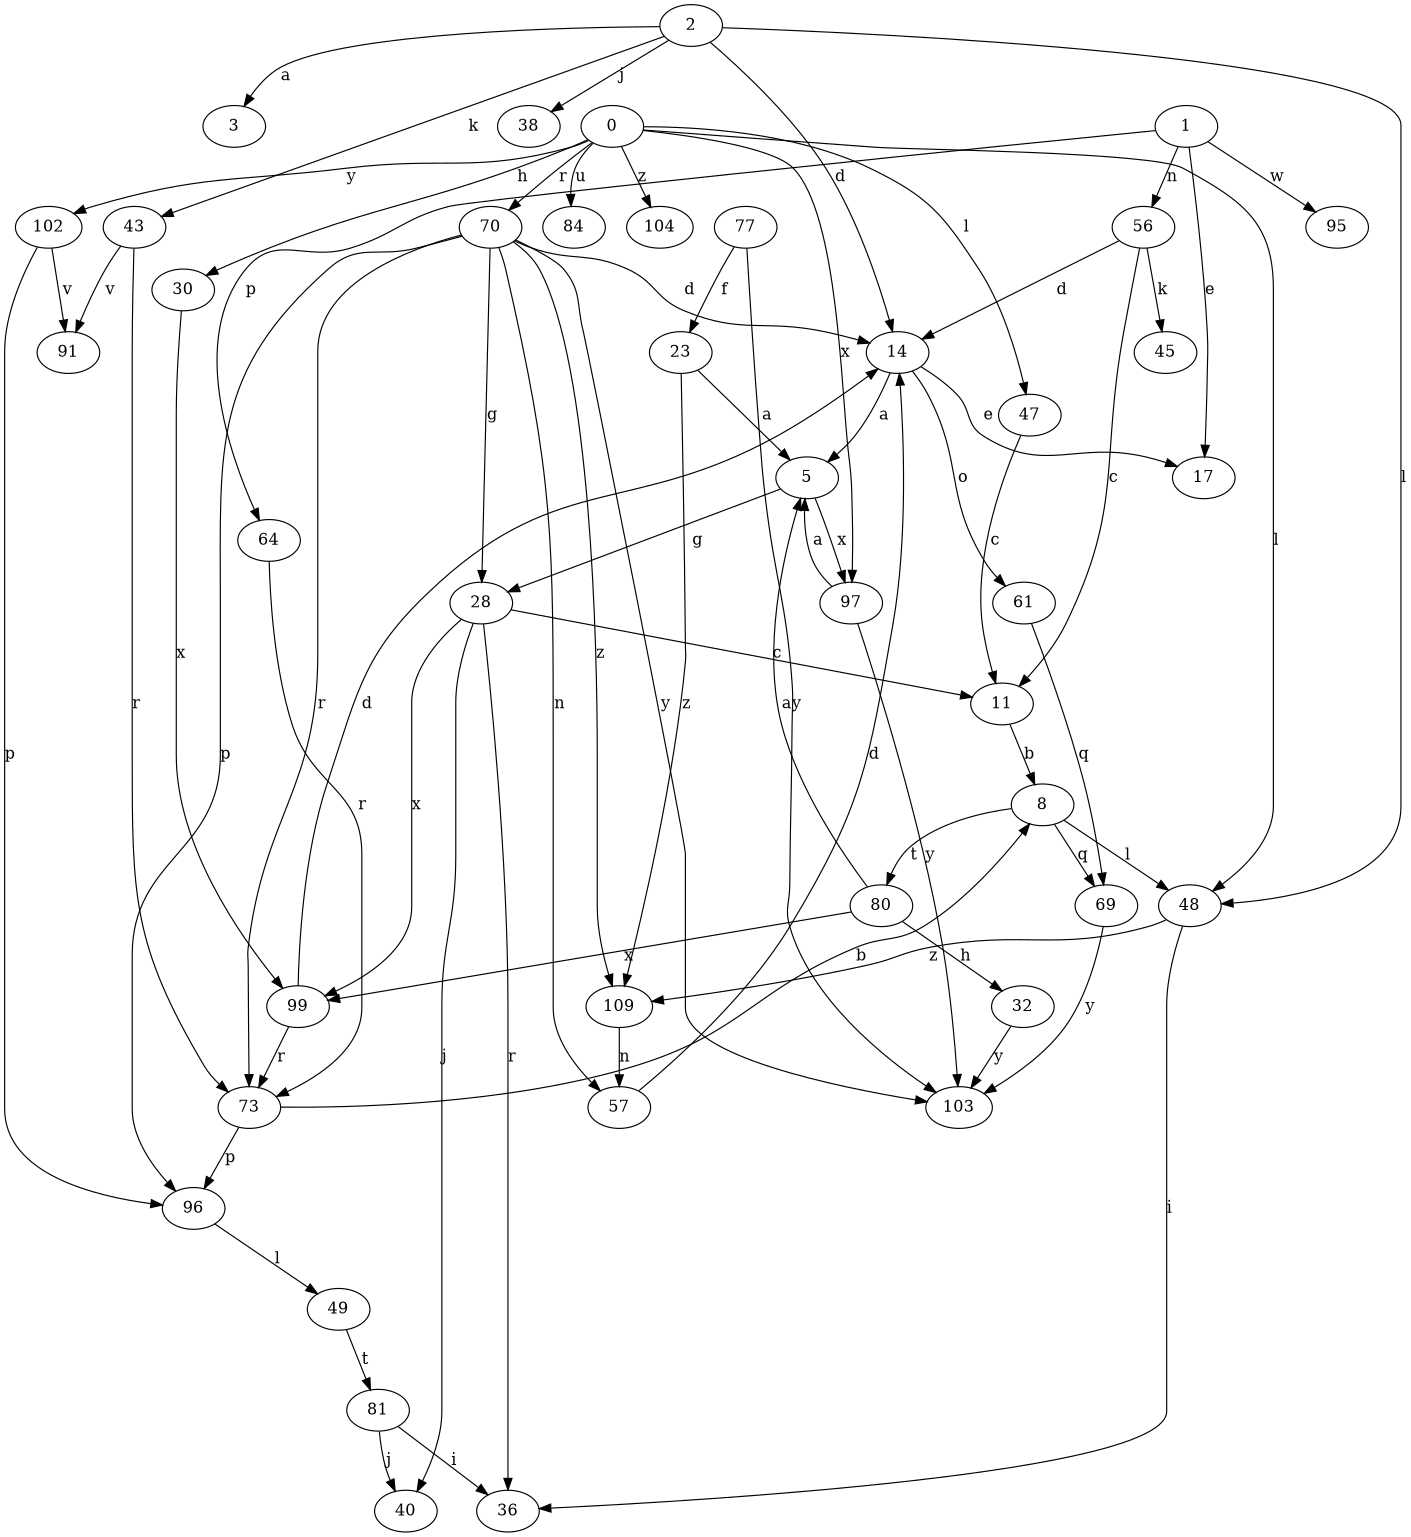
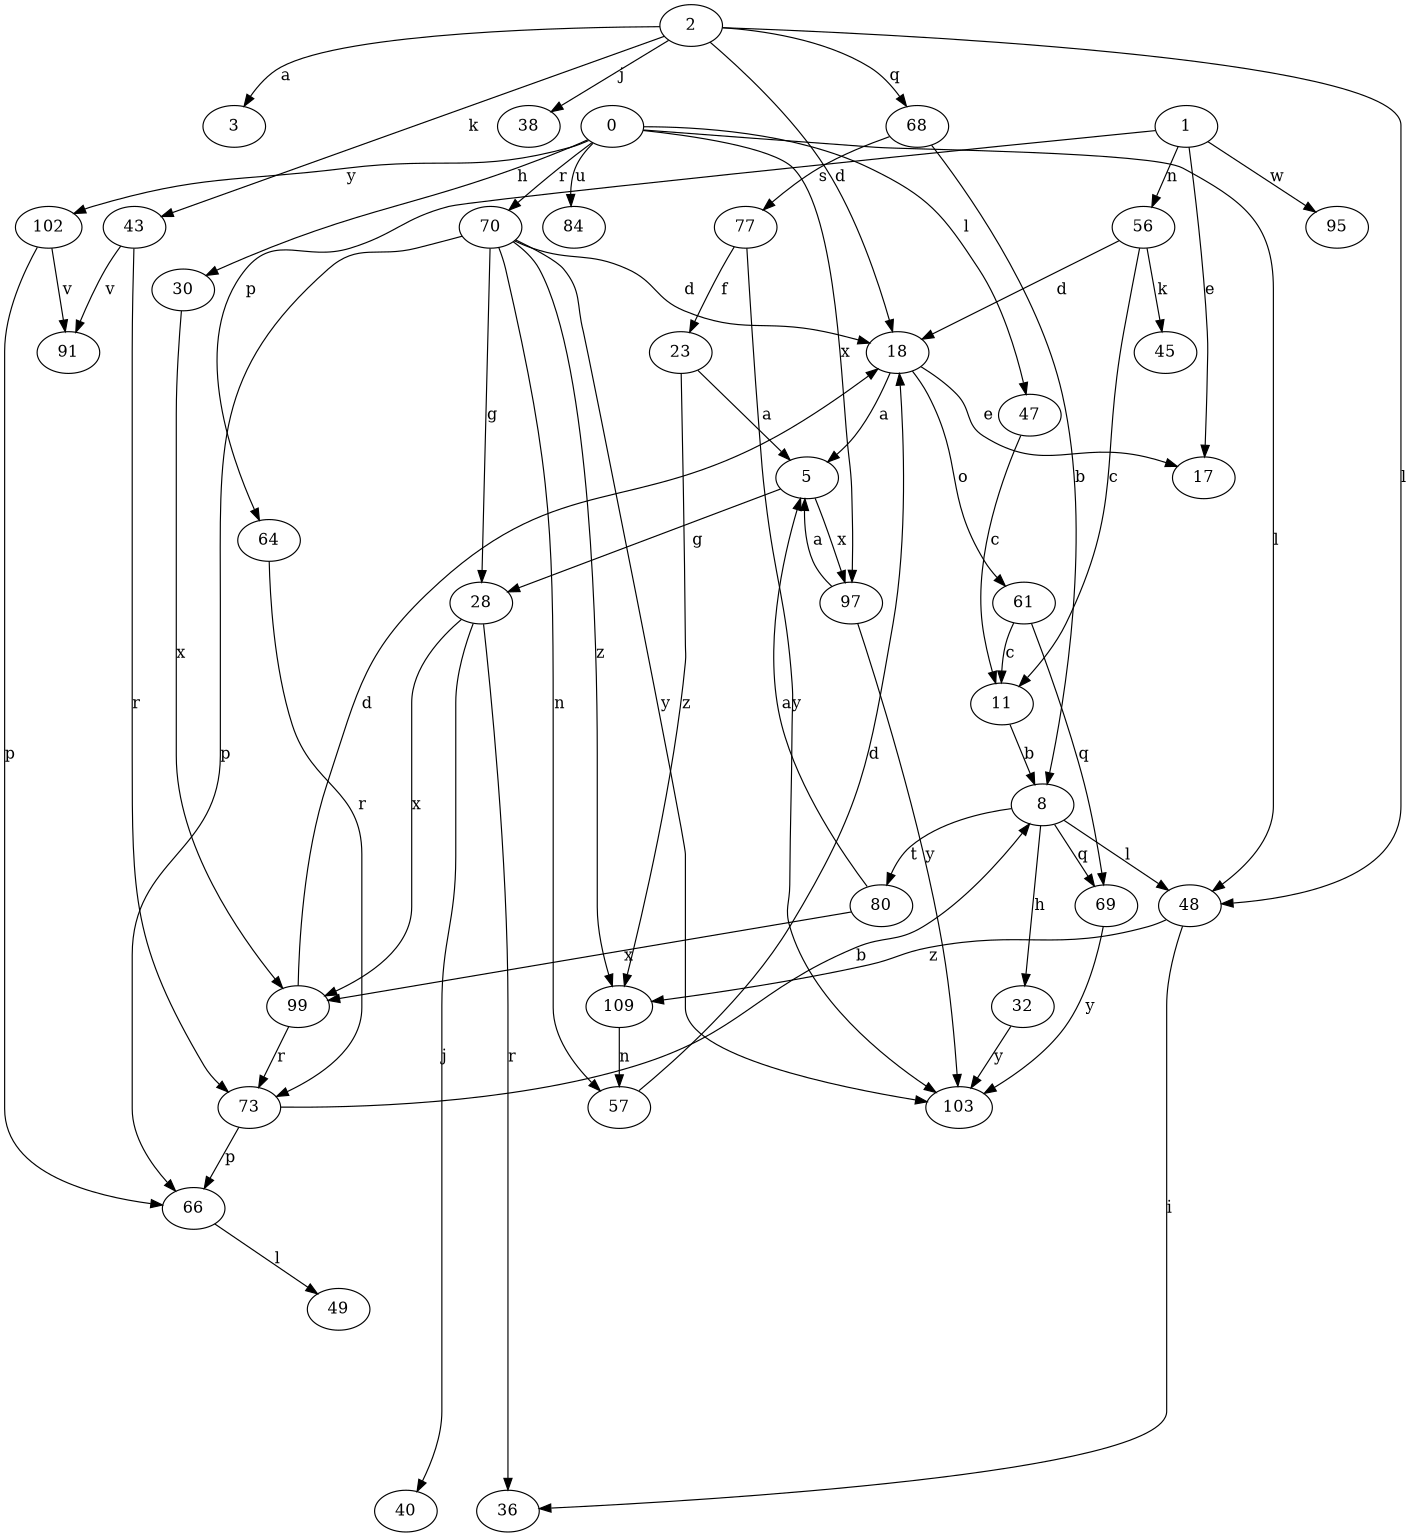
none -> (917, 126)
(660, 227) -> none
(898, 353) -> (898, 353)
(318, 619) -> none
(736, 652) -> (1005, 646)
(952, 956) -> (1033, 900)
(194, 1208) -> (194, 1208)
(378, 1410) -> none
